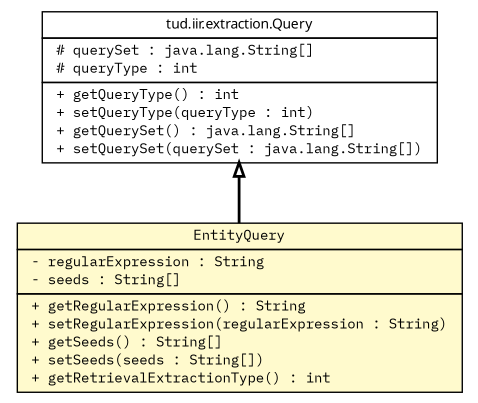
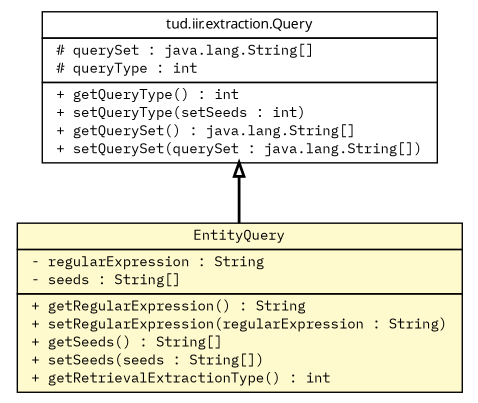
(186, 113) -> (182, 113)
